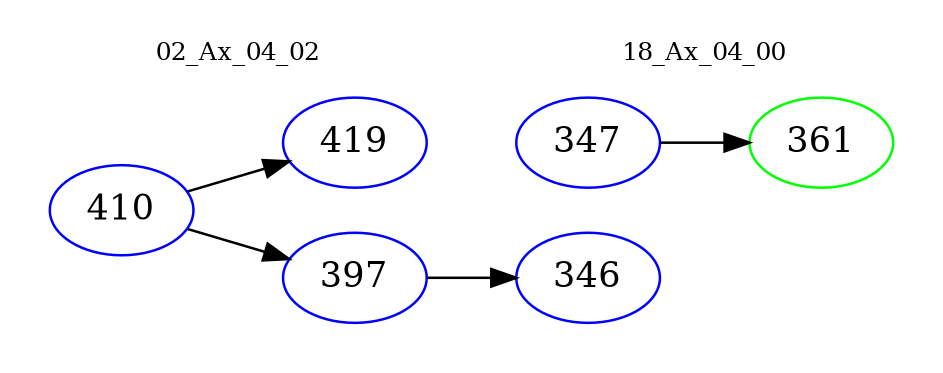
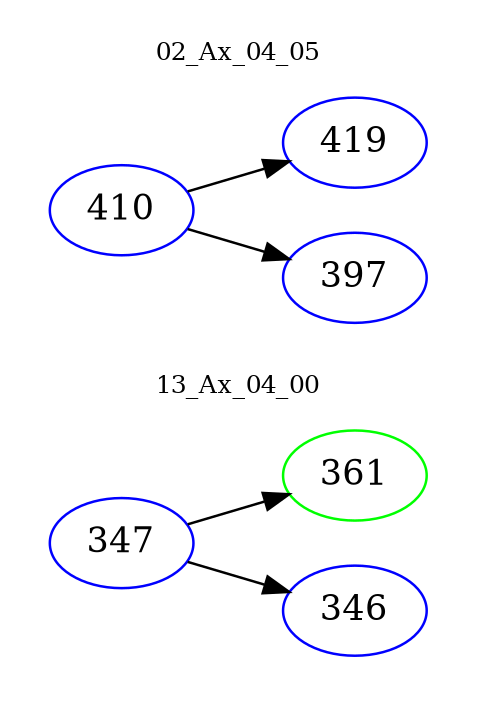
(238, 54) -> (238, 54)
(705, 54) -> (238, 387)
(462, 278) -> (226, 573)
